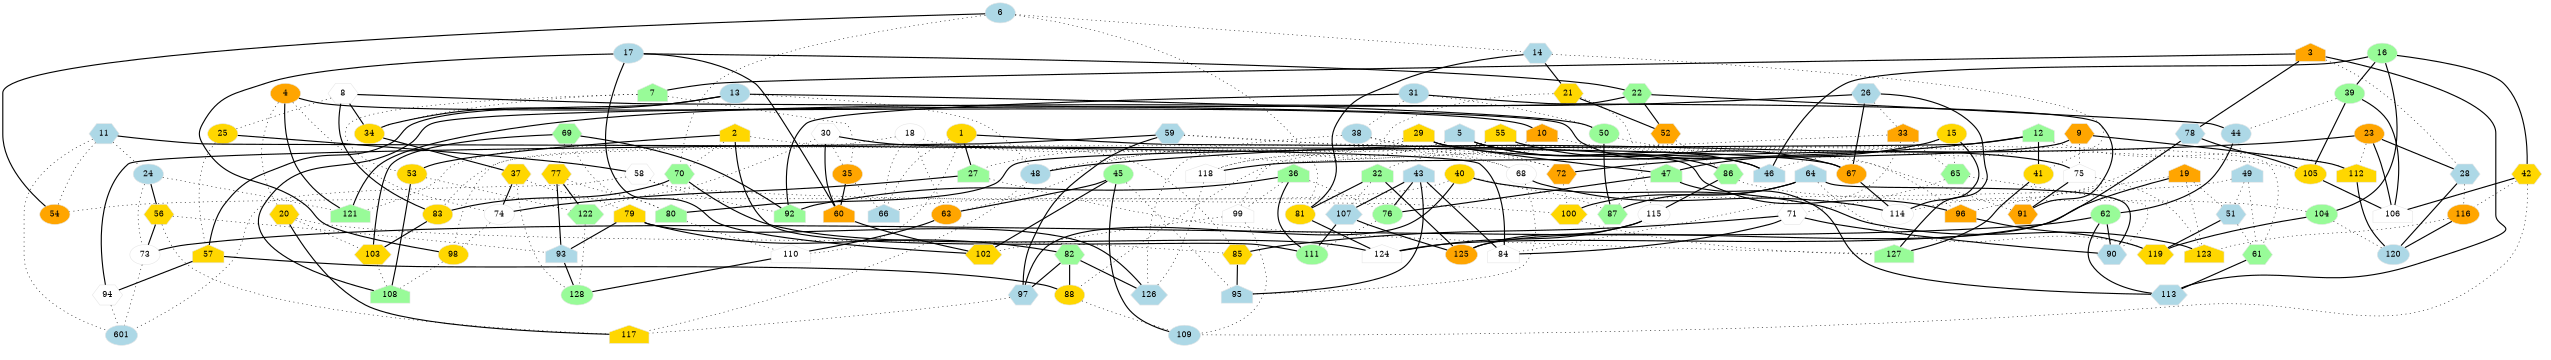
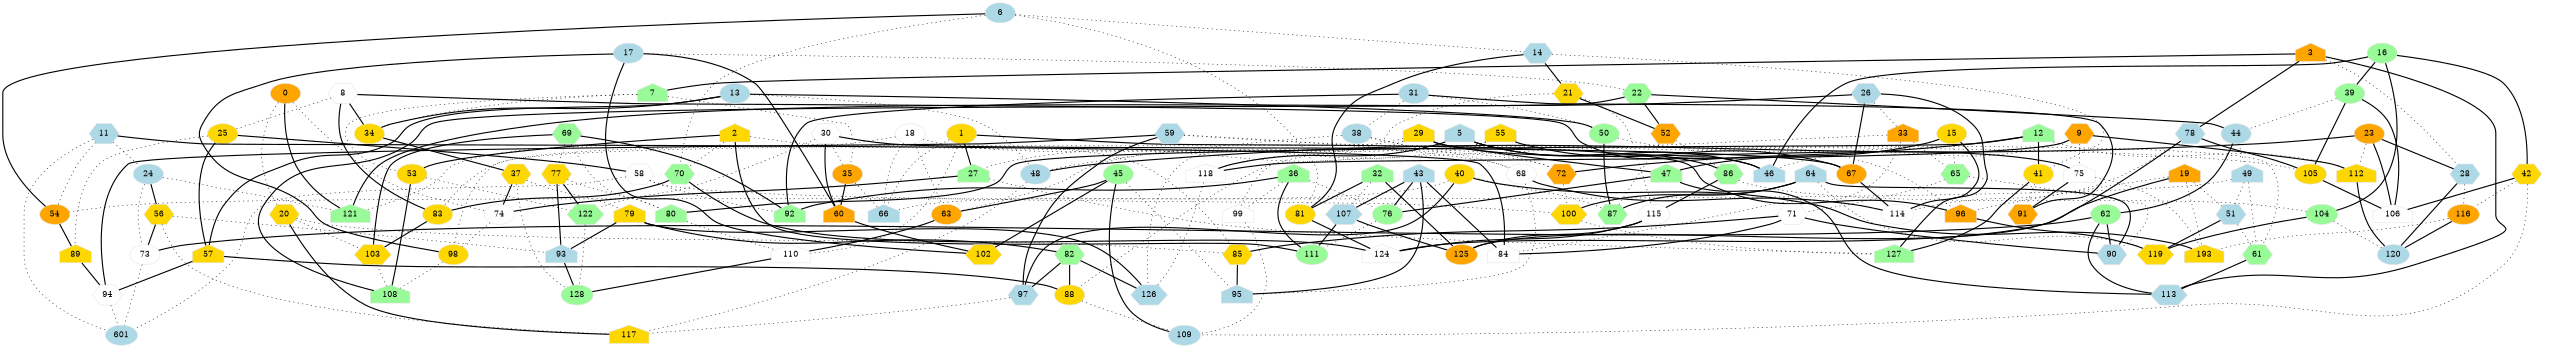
(1135, 62) -> (1135, 62)
(285, 93) -> (285, 93)
(1542, 134) -> none
(1332, 156) -> (1332, 156)
(199, 193) -> (199, 193)
(1093, 235) -> none
none -> (76, 255)
(2204, 255) -> (2204, 255)
